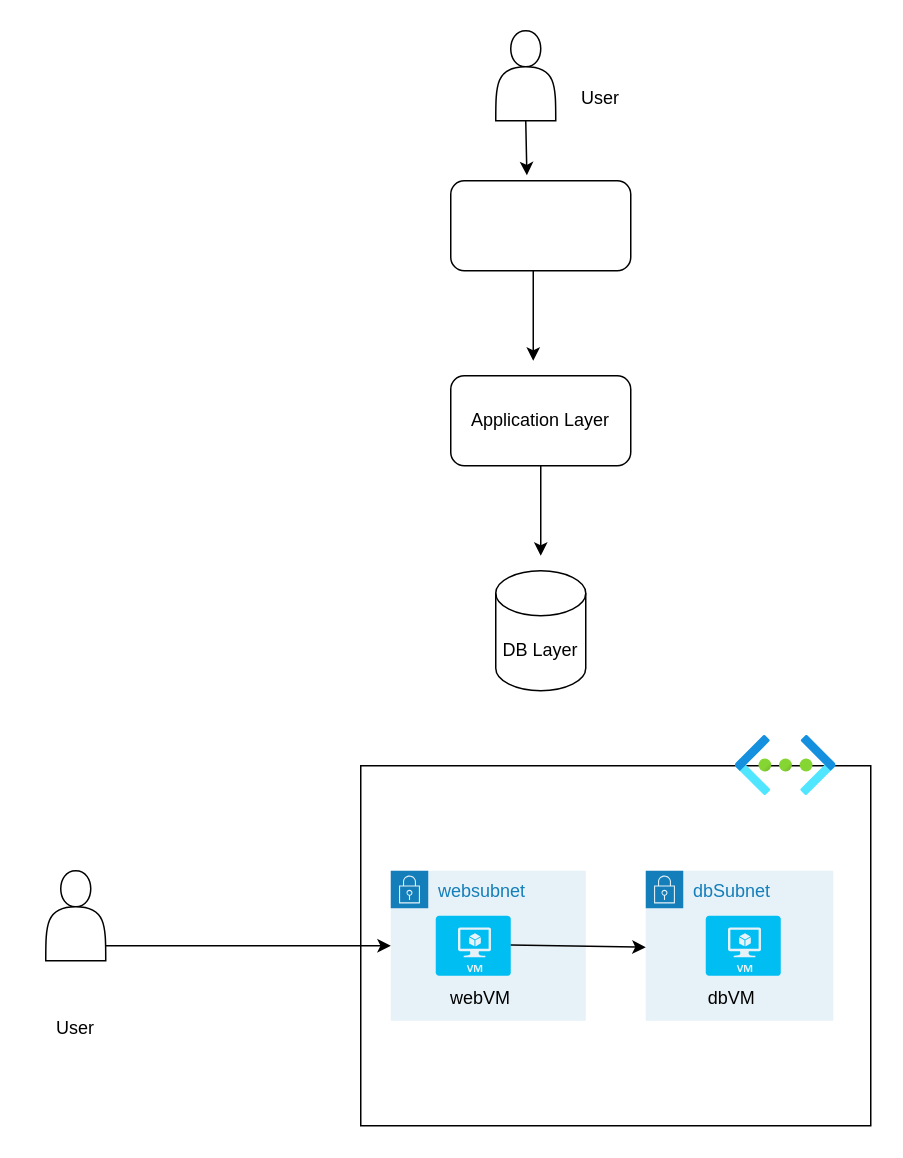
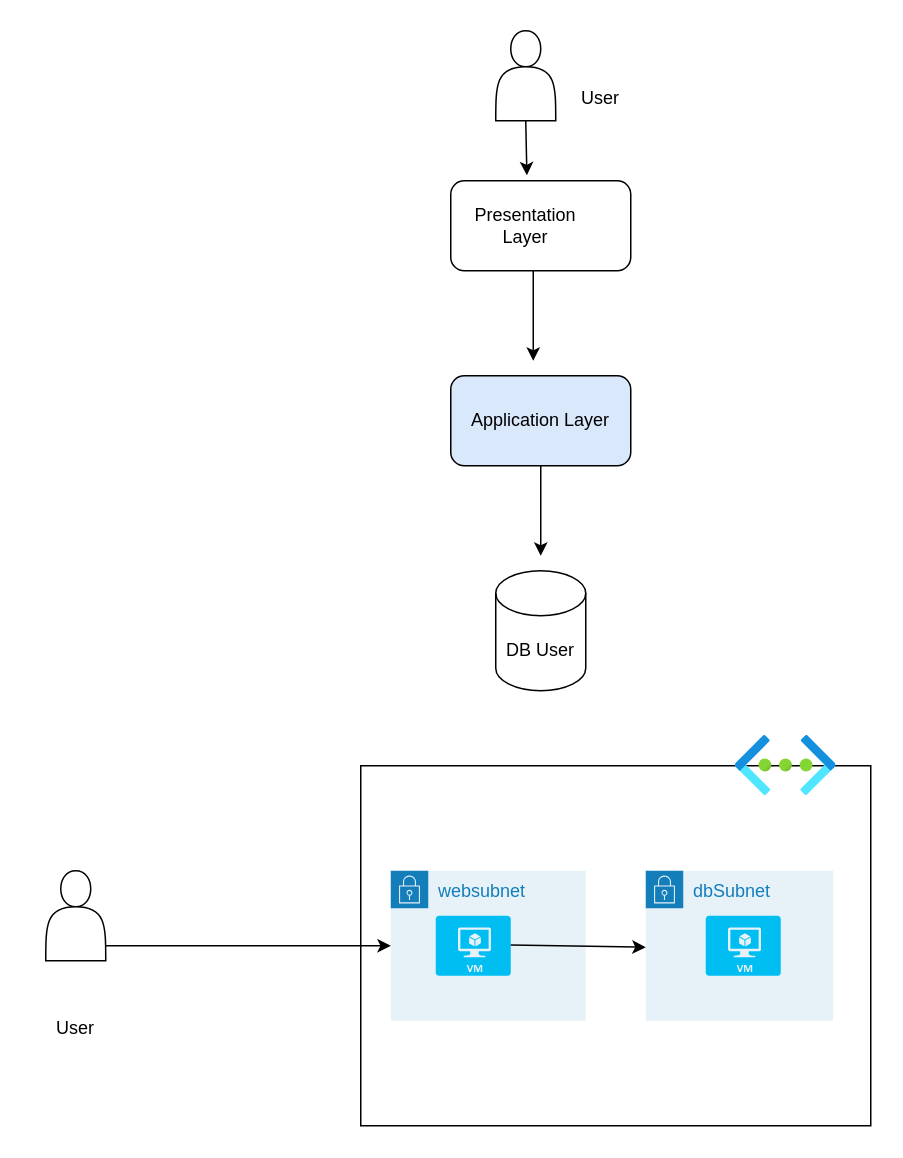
none -> (526, 226)
(541, 421) -> (541, 421)
(541, 650) -> (541, 650)
(481, 998) -> none
(732, 998) -> none
